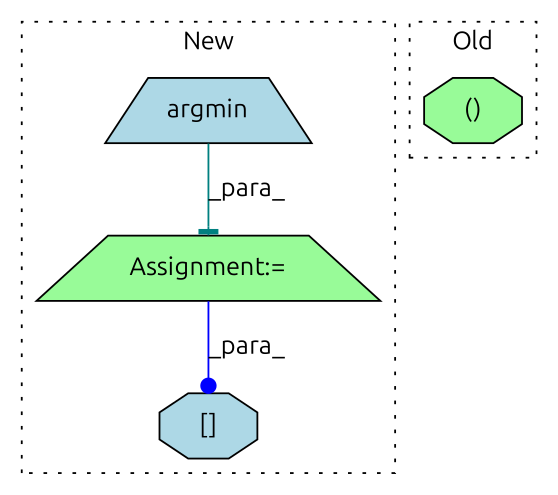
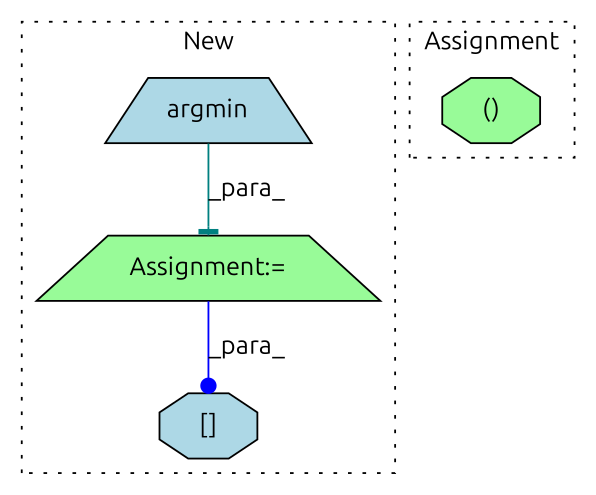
(473, 43) -> (492, 43)
